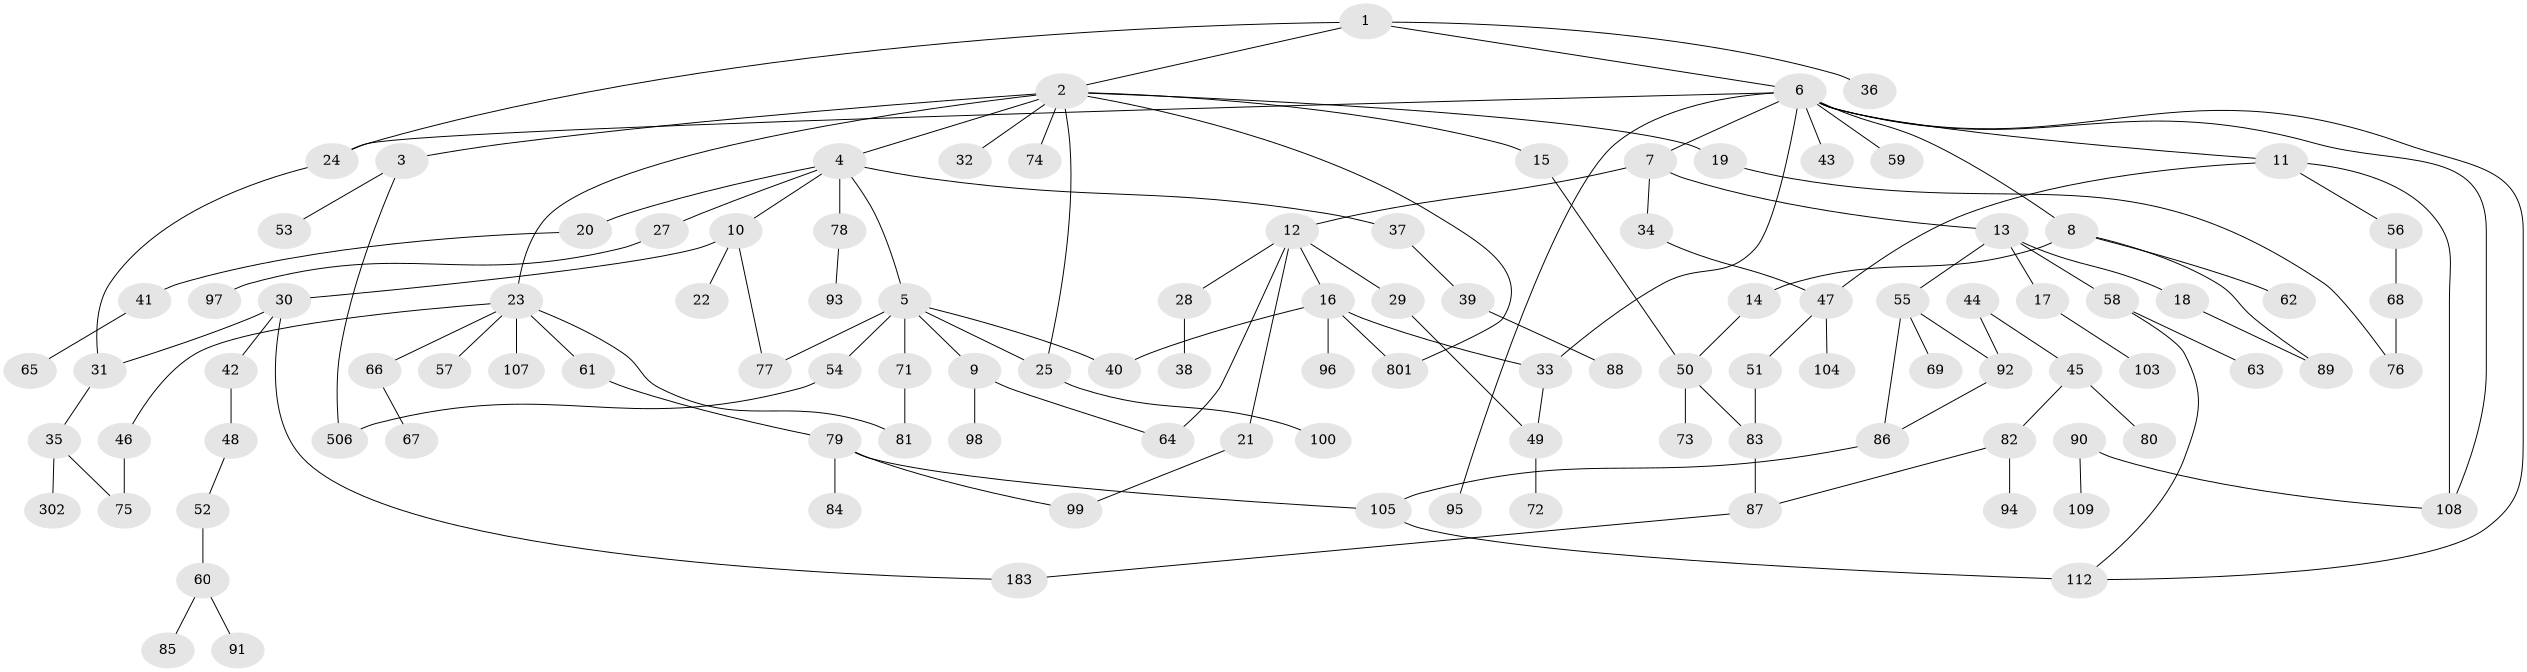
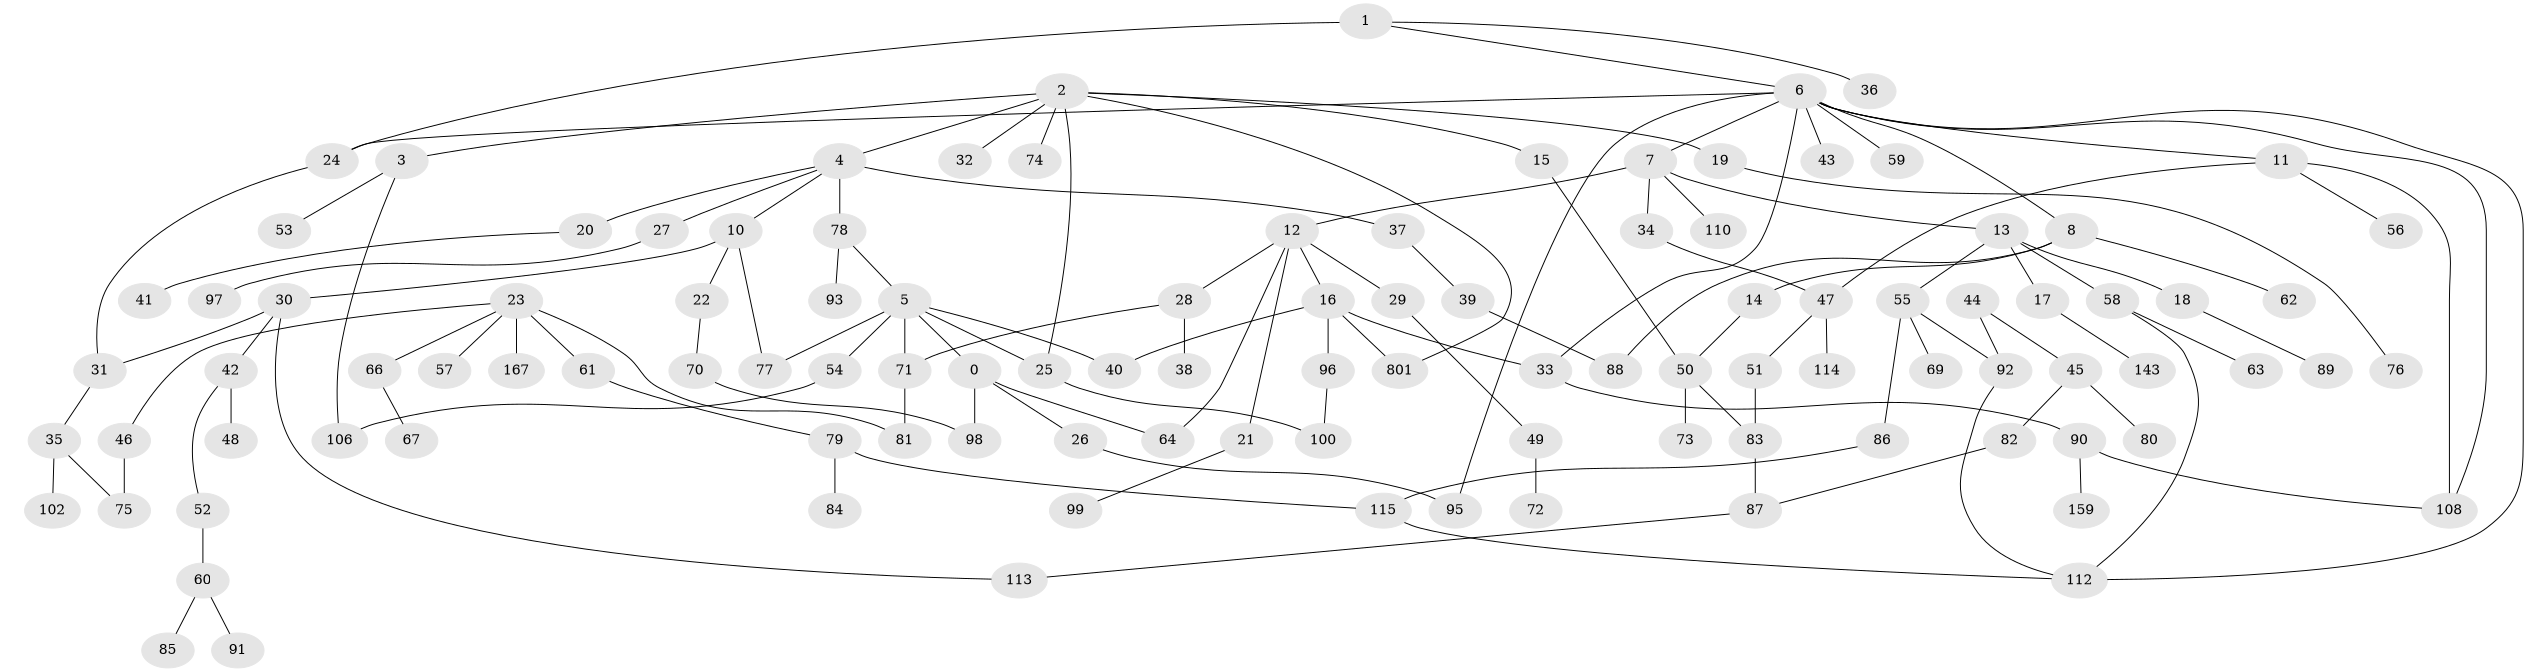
(1214, 56) -> none
(749, 142) -> none
(881, 228) -> (872, 266)
none -> (1718, 231)
(2212, 281) -> (1827, 259)
(2396, 301) -> none
none -> (1040, 326)
(30, 371) -> none
(516, 371) -> (516, 371)
none -> (695, 371)
(975, 371) -> (975, 371)
(1827, 371) -> (1827, 371)
(2147, 371) -> (2147, 371)
none -> (1326, 406)
(1541, 406) -> (1813, 406)
(1944, 406) -> (1963, 502)
(340, 441) -> (340, 441)
none -> (1081, 441)
(217, 476) -> (193, 437)
(952, 483) -> none
(52, 511) -> (52, 511)
(1383, 511) -> (1383, 511)
(2010, 511) -> none
(2081, 511) -> (2081, 511)
(1019, 581) -> (1019, 581)
